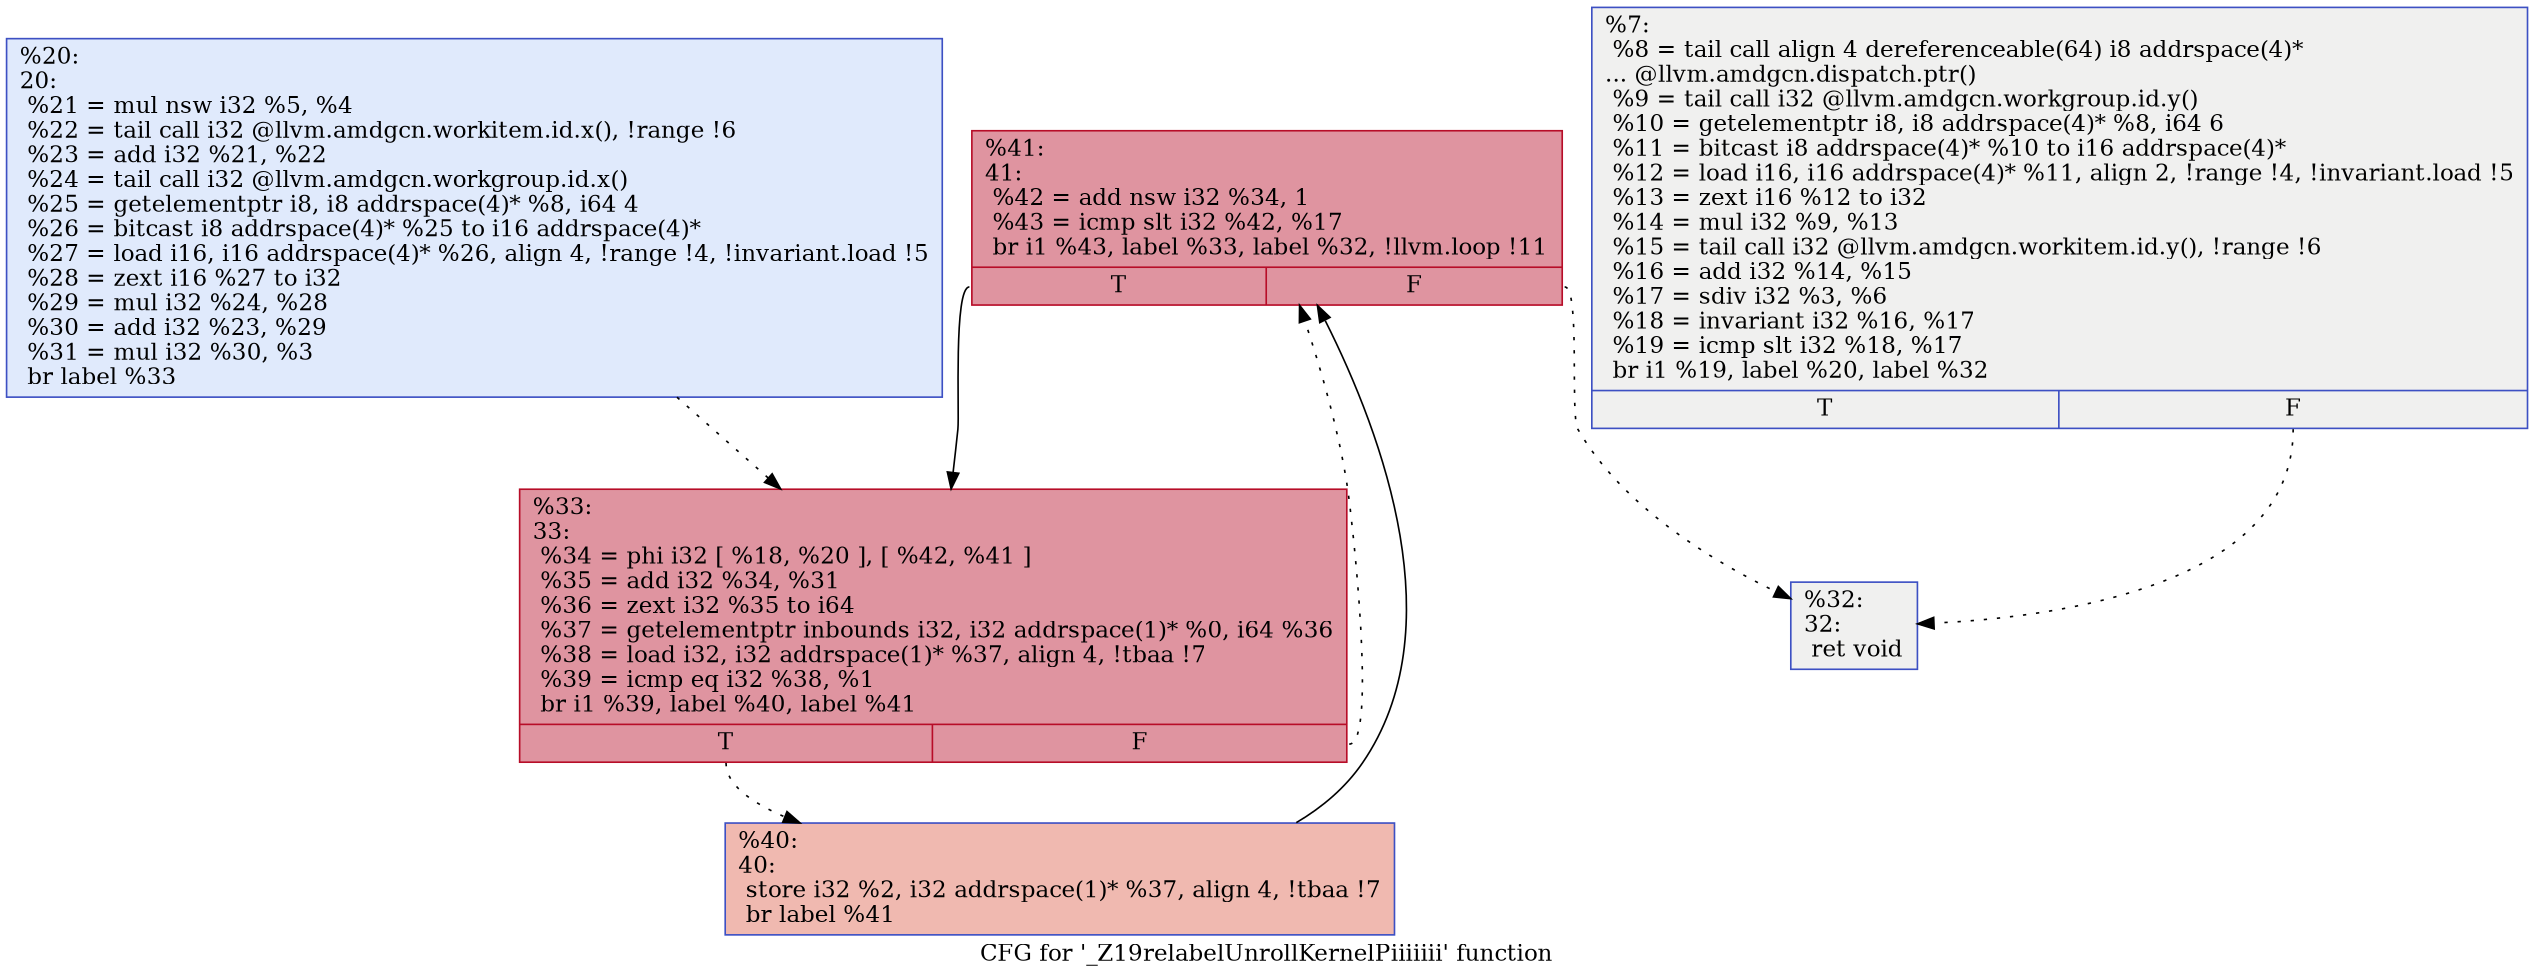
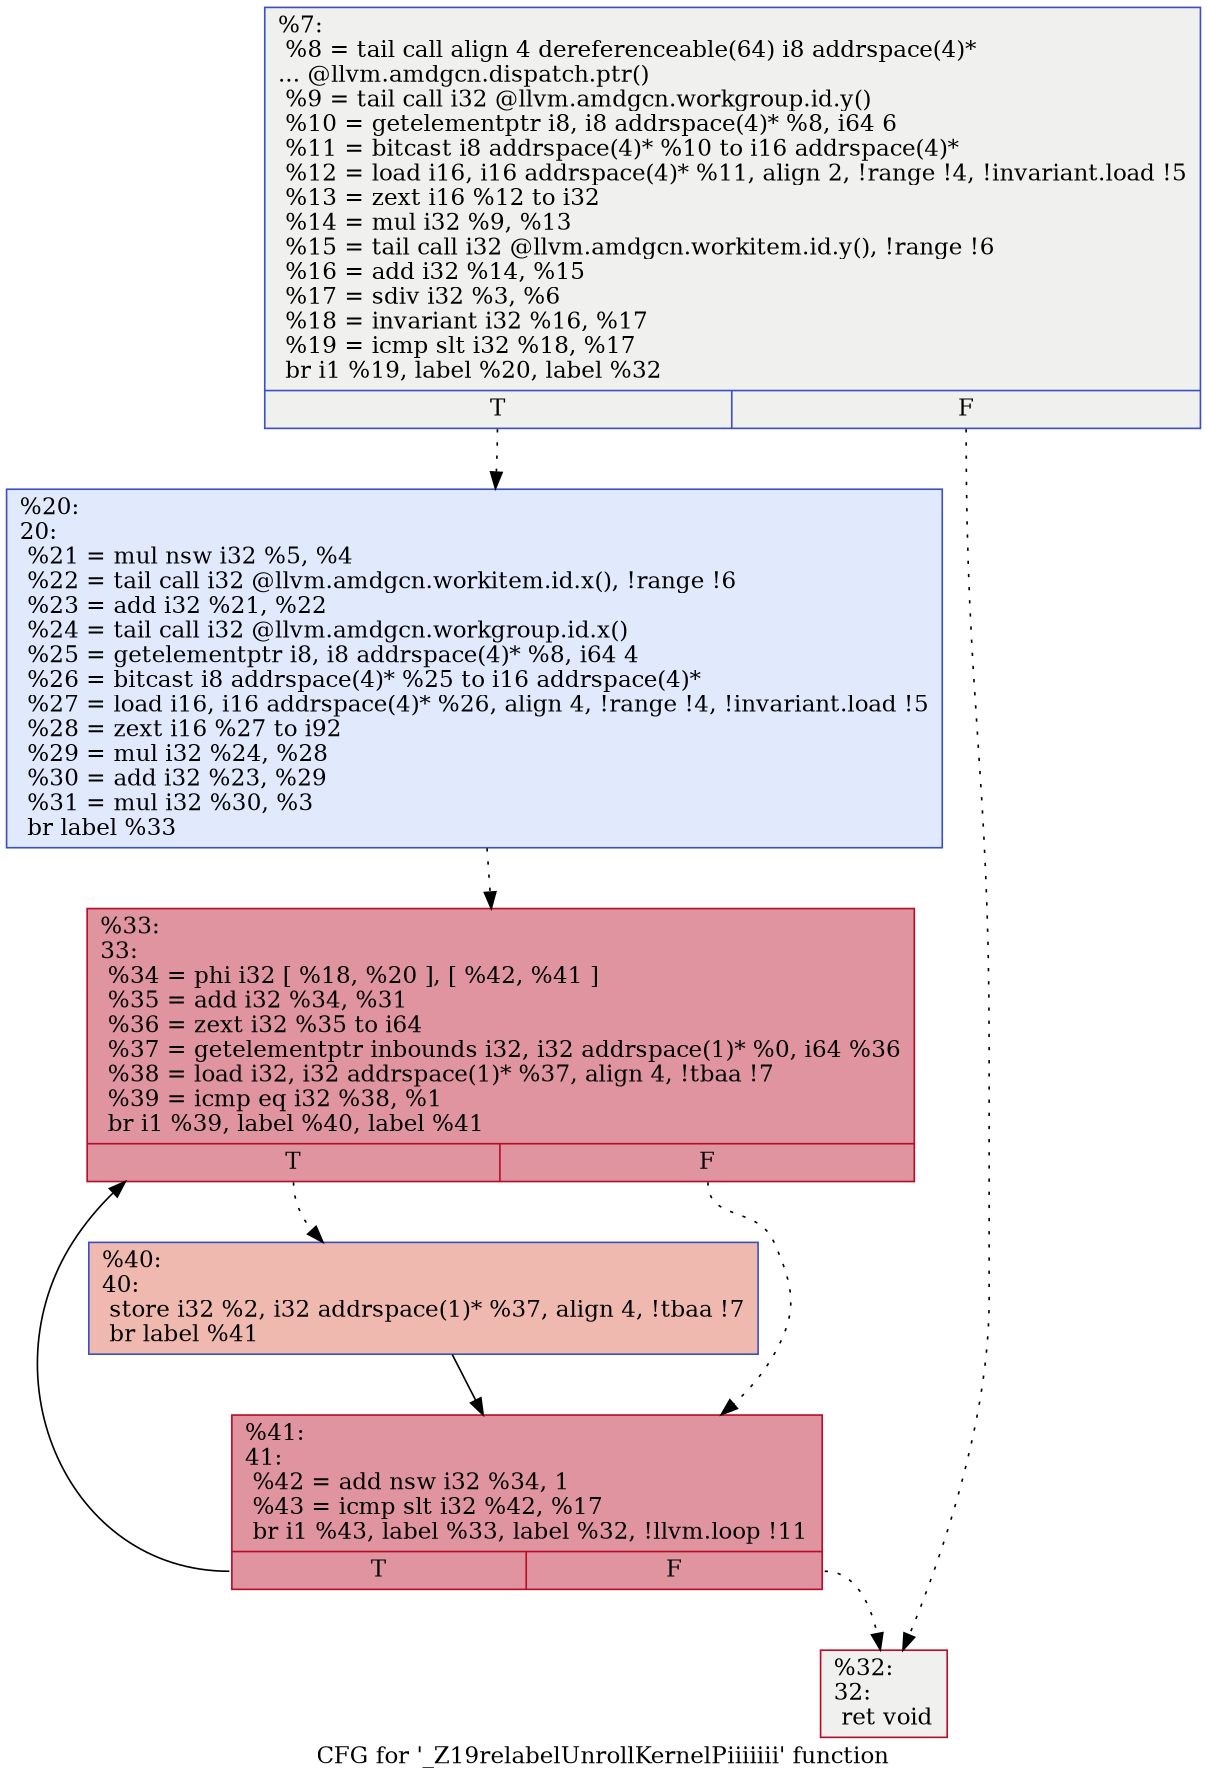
(181, 279) -> (181, 729)
none -> (497, 450)
(1854, 626) -> (884, 1694)
